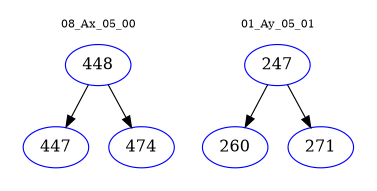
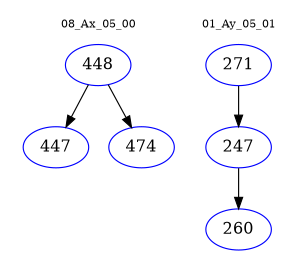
(296, 101) -> (239, 101)
